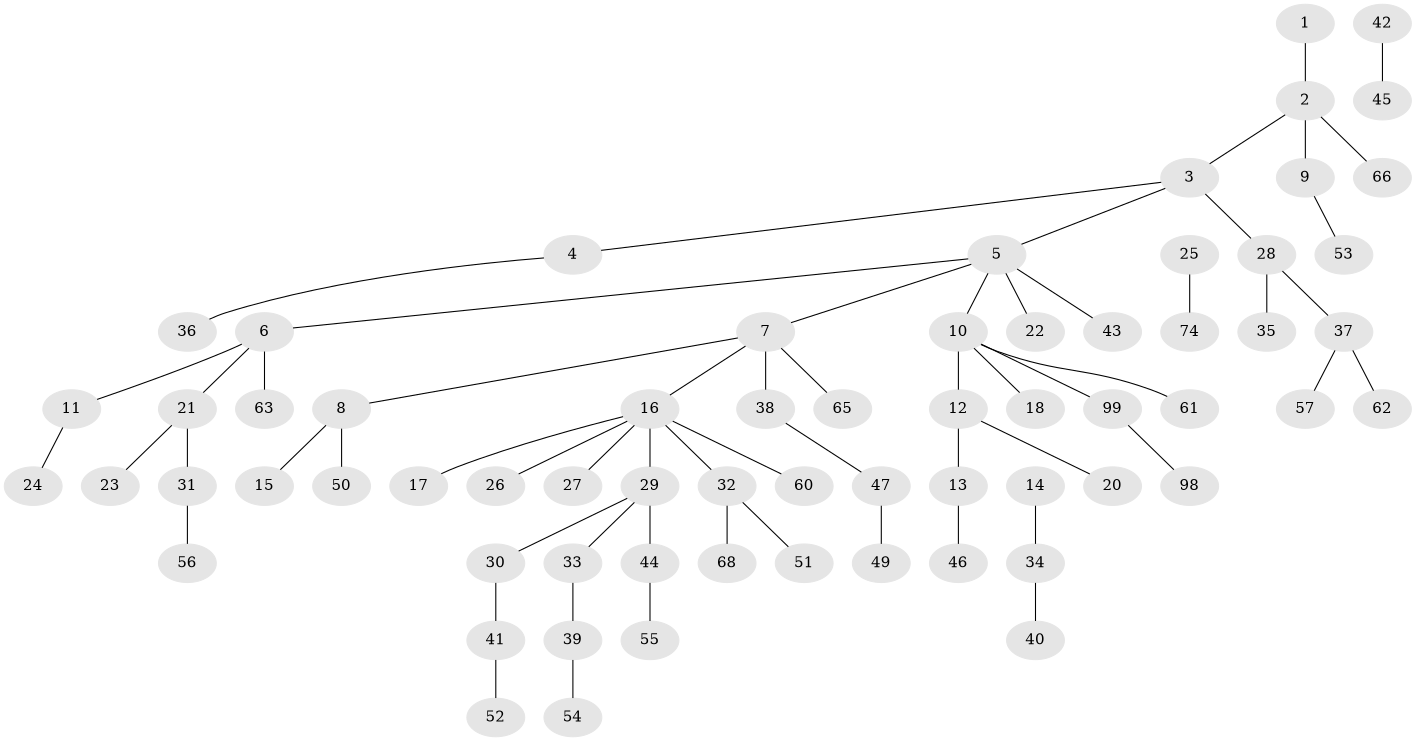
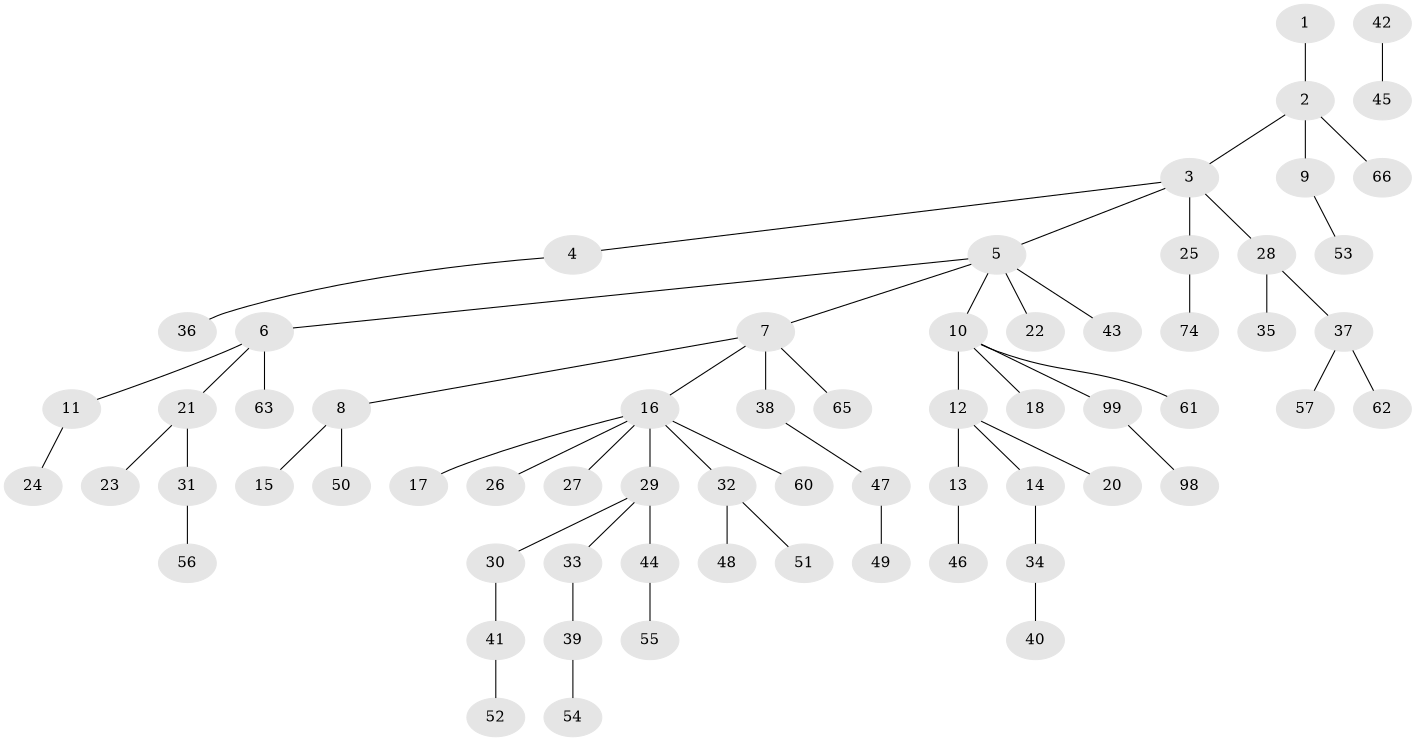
none -> (1190, 216)
none -> (997, 447)
(727, 563) -> (727, 563)
